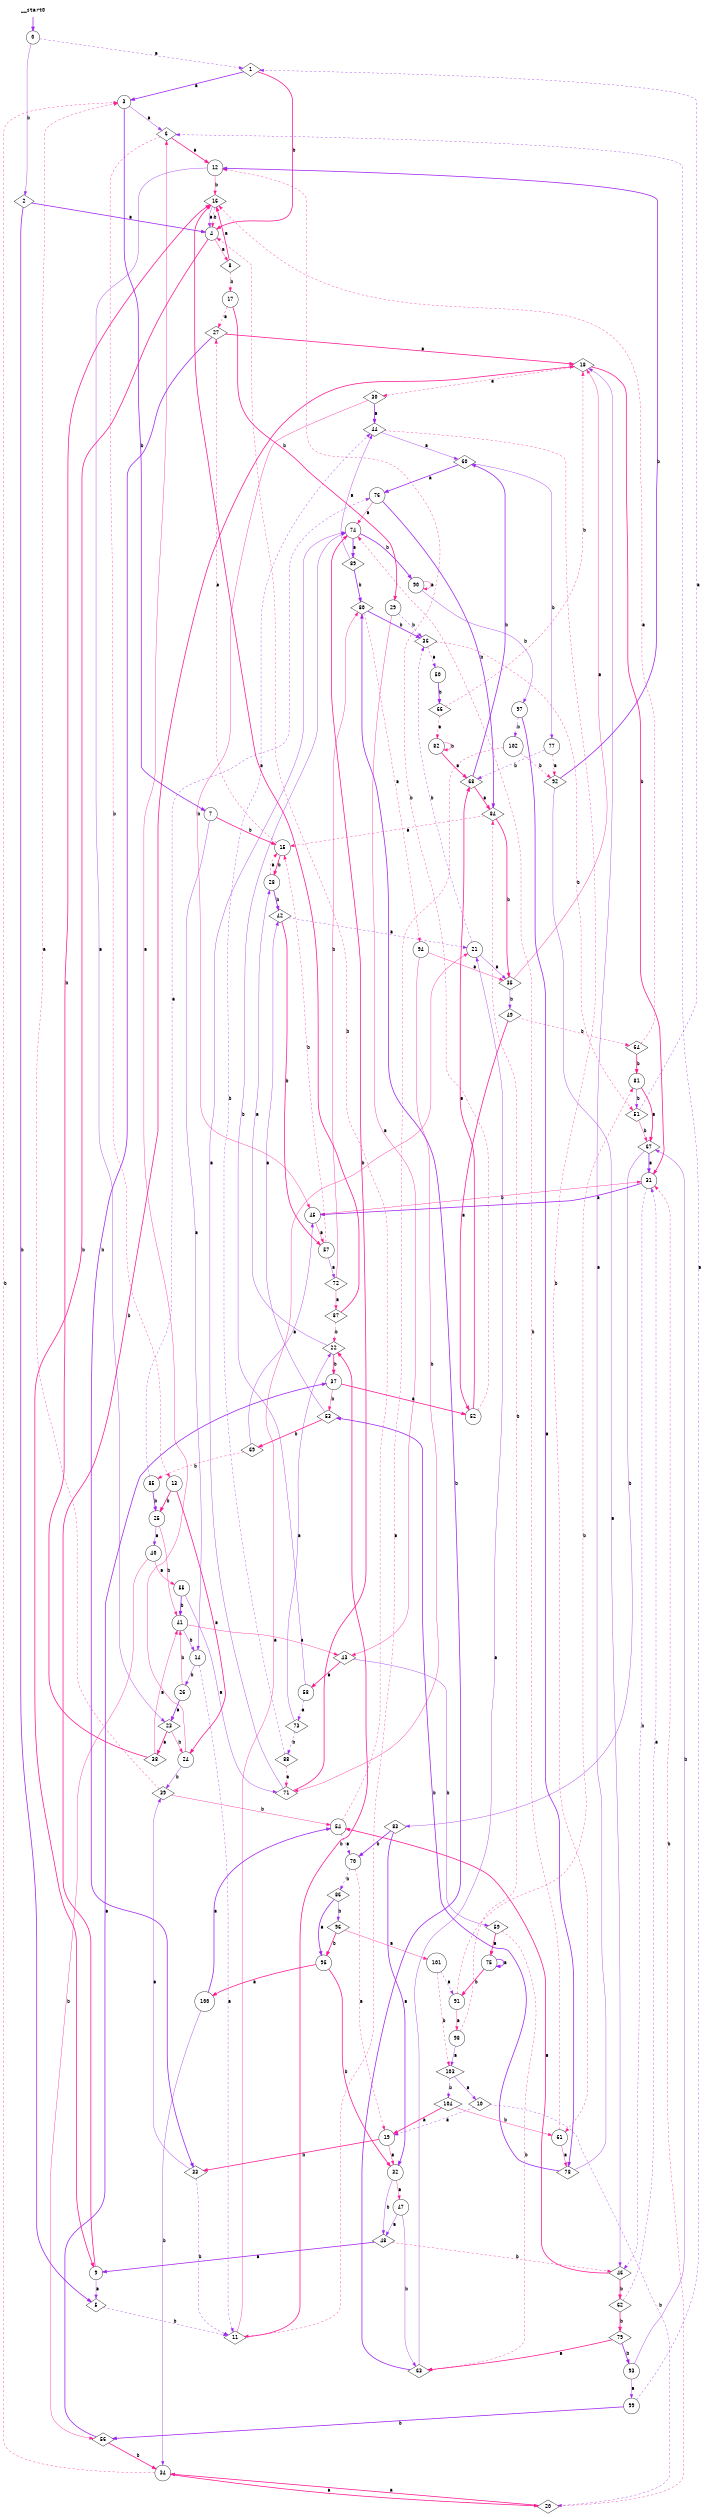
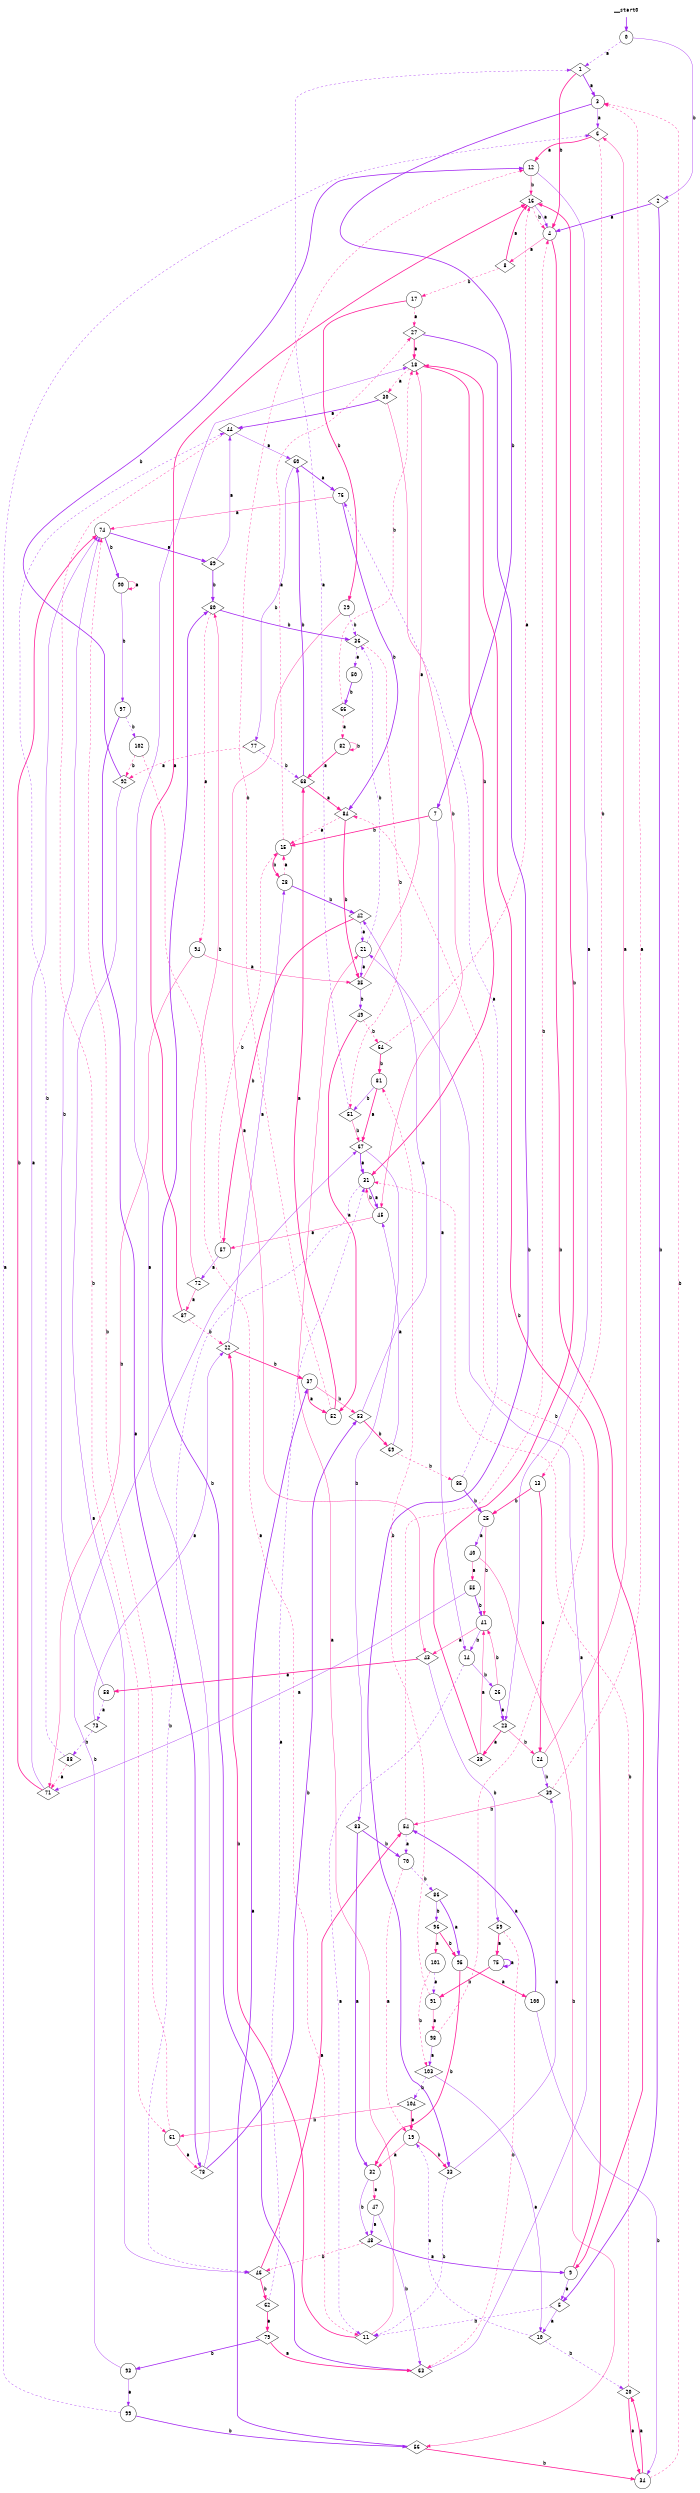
(552, 746) -> (254, 746)
none -> (551, 2320)
(622, 2321) -> (269, 2321)
